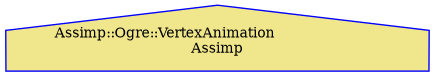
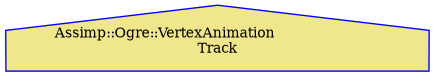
(217, 42) -> (217, 42)
